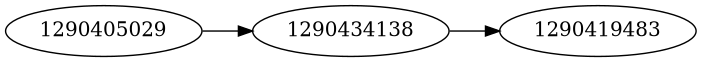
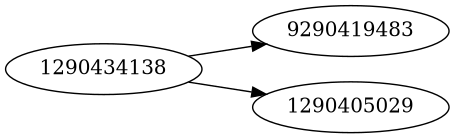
(220, 31) -> (220, 87)
(598, 31) -> (351, 31)
